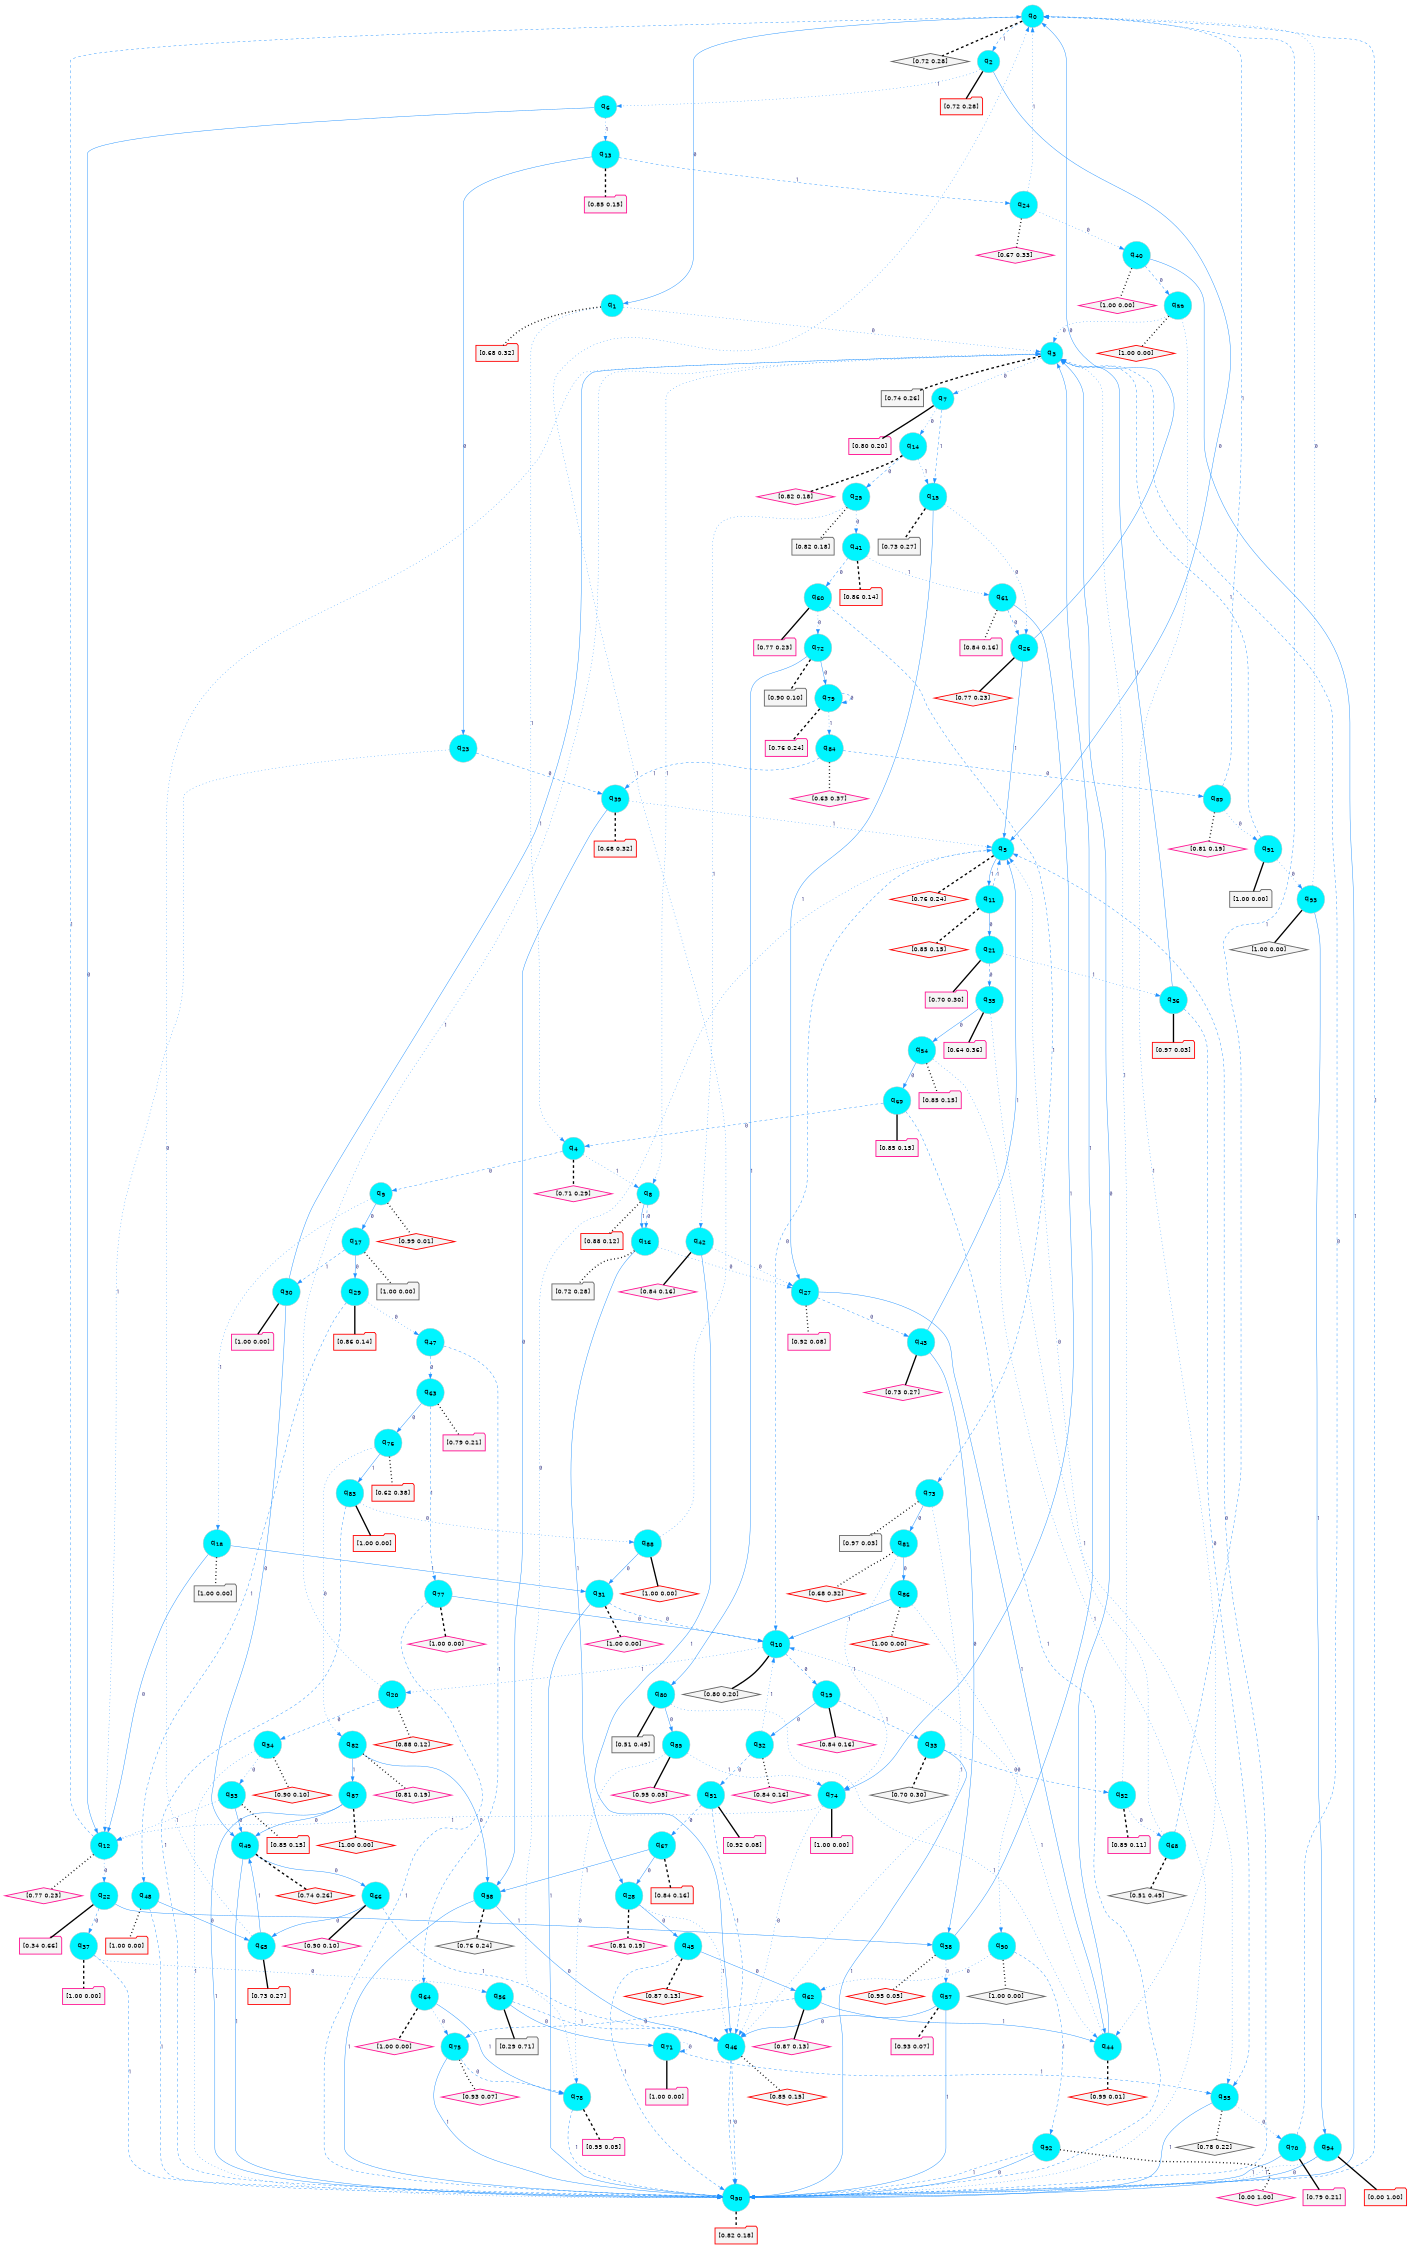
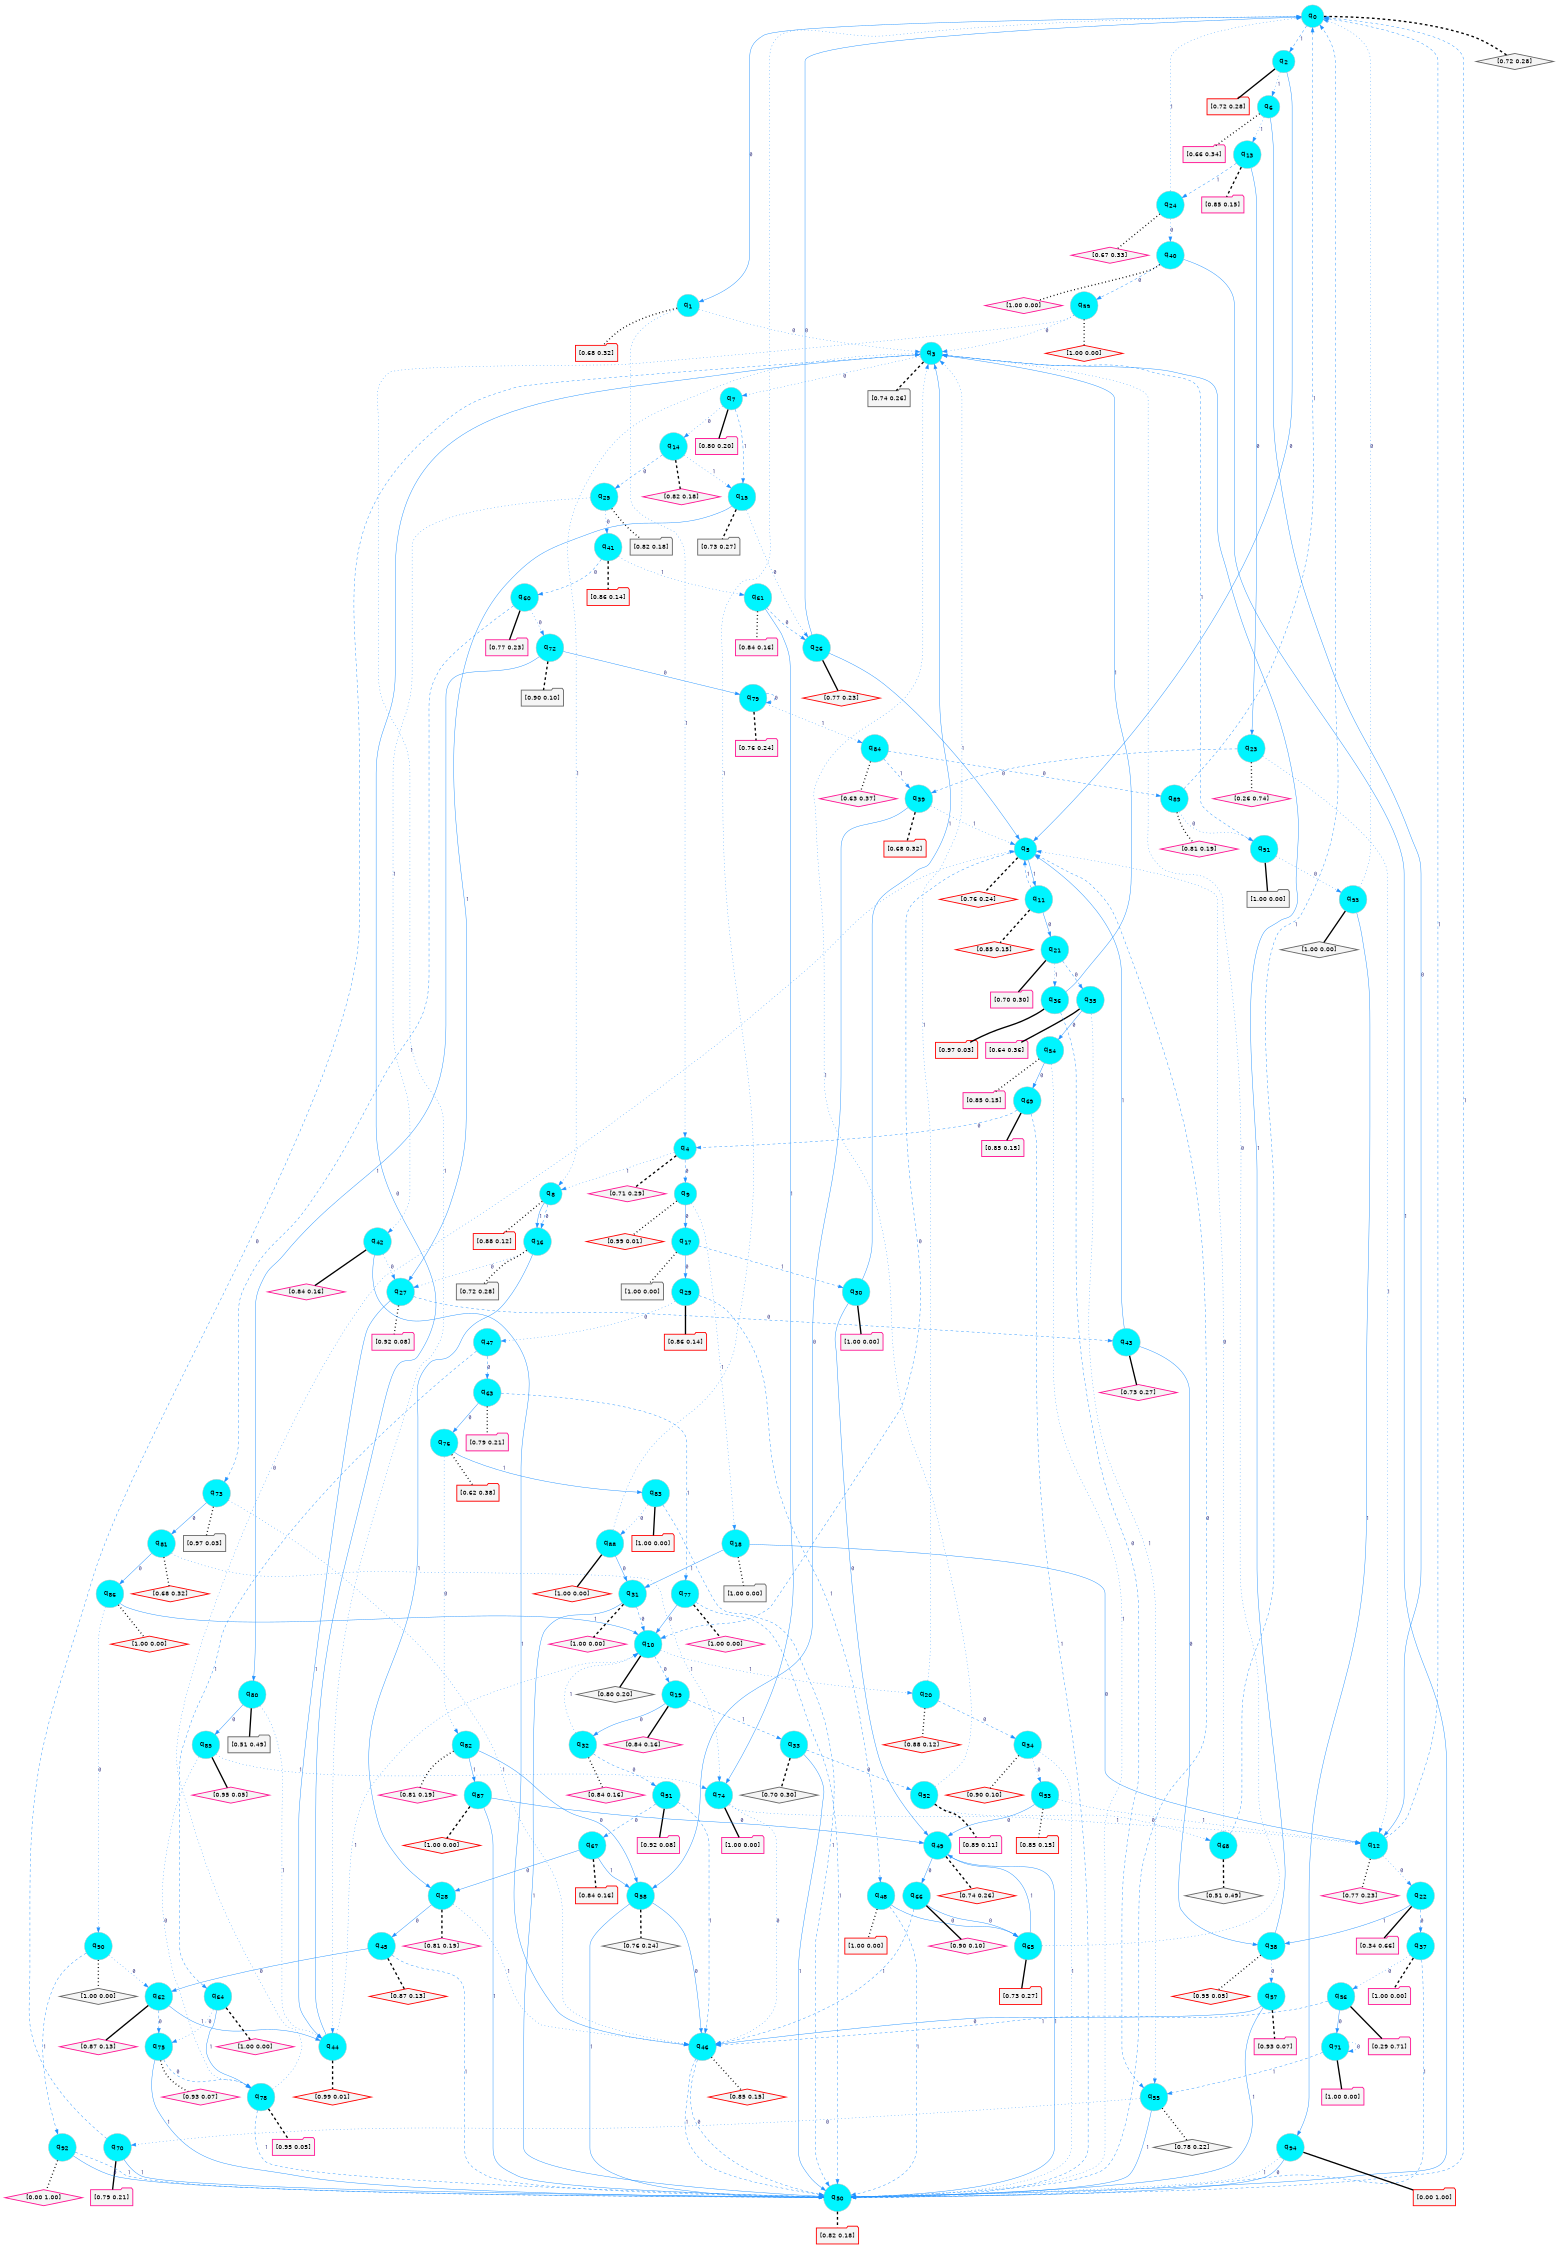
none -> (1204, 155)
none -> (1252, 799)
(517, 2047) -> (1389, 2047)
